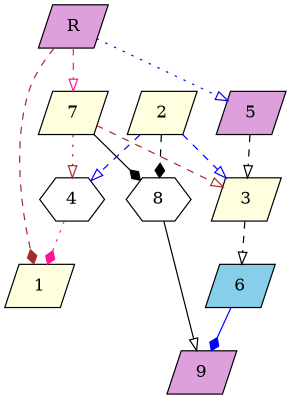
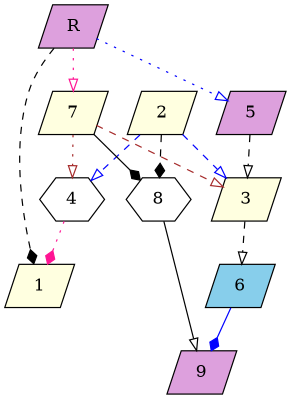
(73, 64) -> (73, 64)
(20, 145) -> (20, 145)
